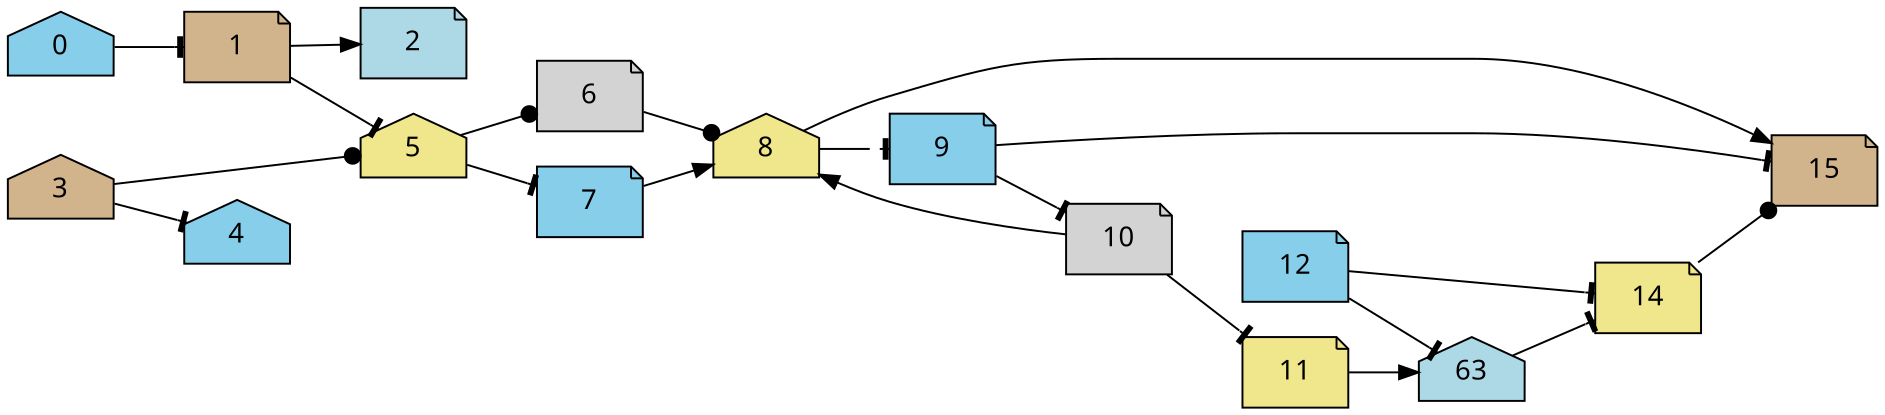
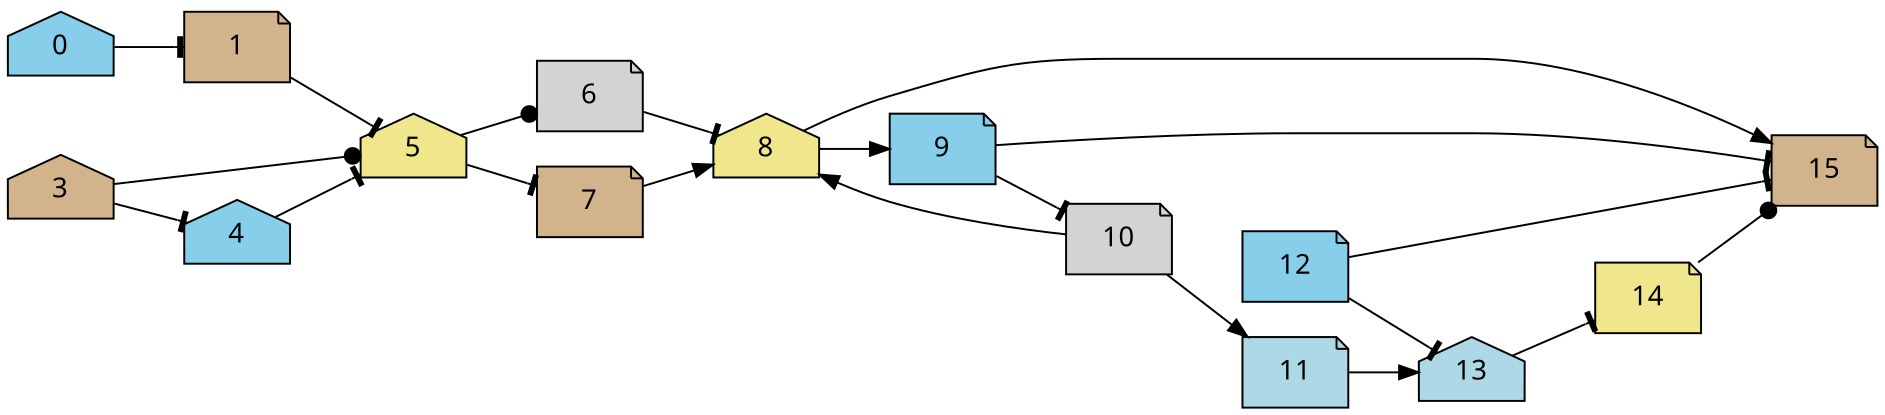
(414, 43) -> none
(677, 122) -> (677, 122)
(845, 149) -> (845, 149)
none -> (314, 198)
(590, 202) -> (590, 202)
(1467, 282) -> (1555, 219)
(1203, 303) -> (1203, 303)
(1295, 372) -> (1295, 372)
(1472, 372) -> (1472, 372)
